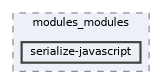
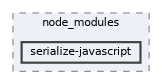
(81, 23) -> (81, 23)
